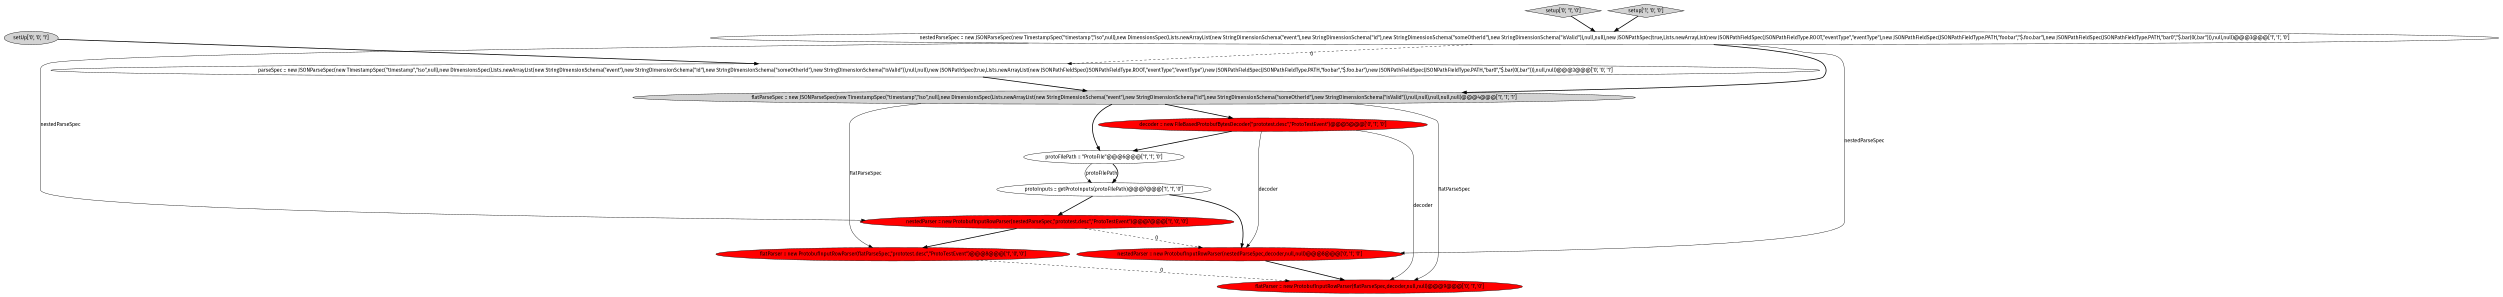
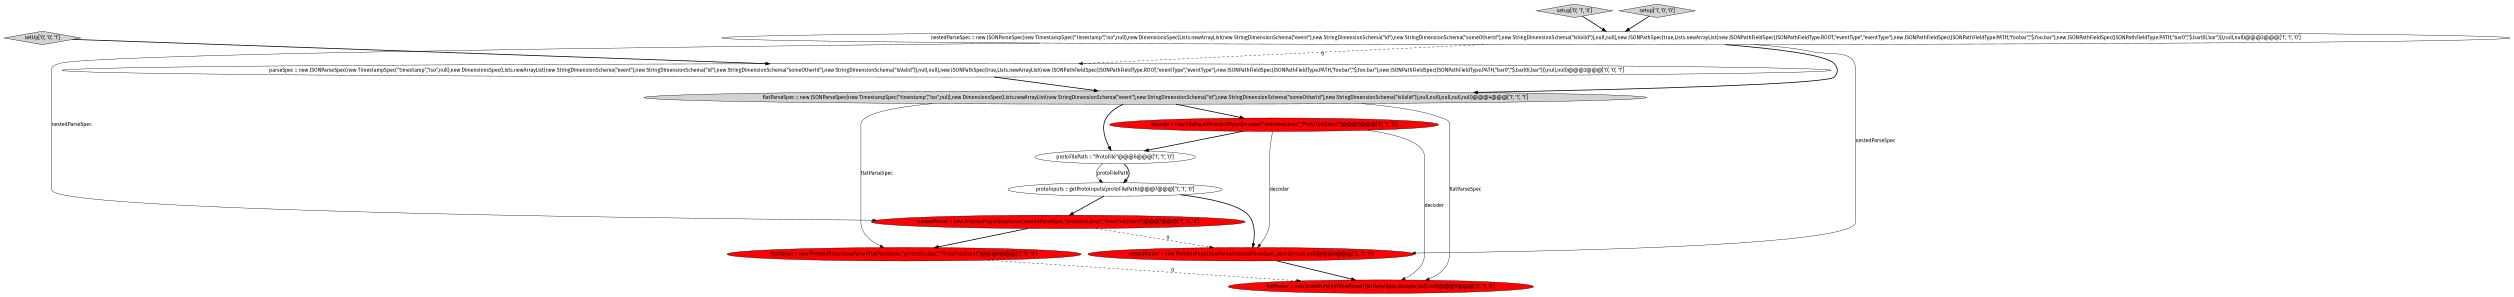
(31, 38) -> (42, 38)
